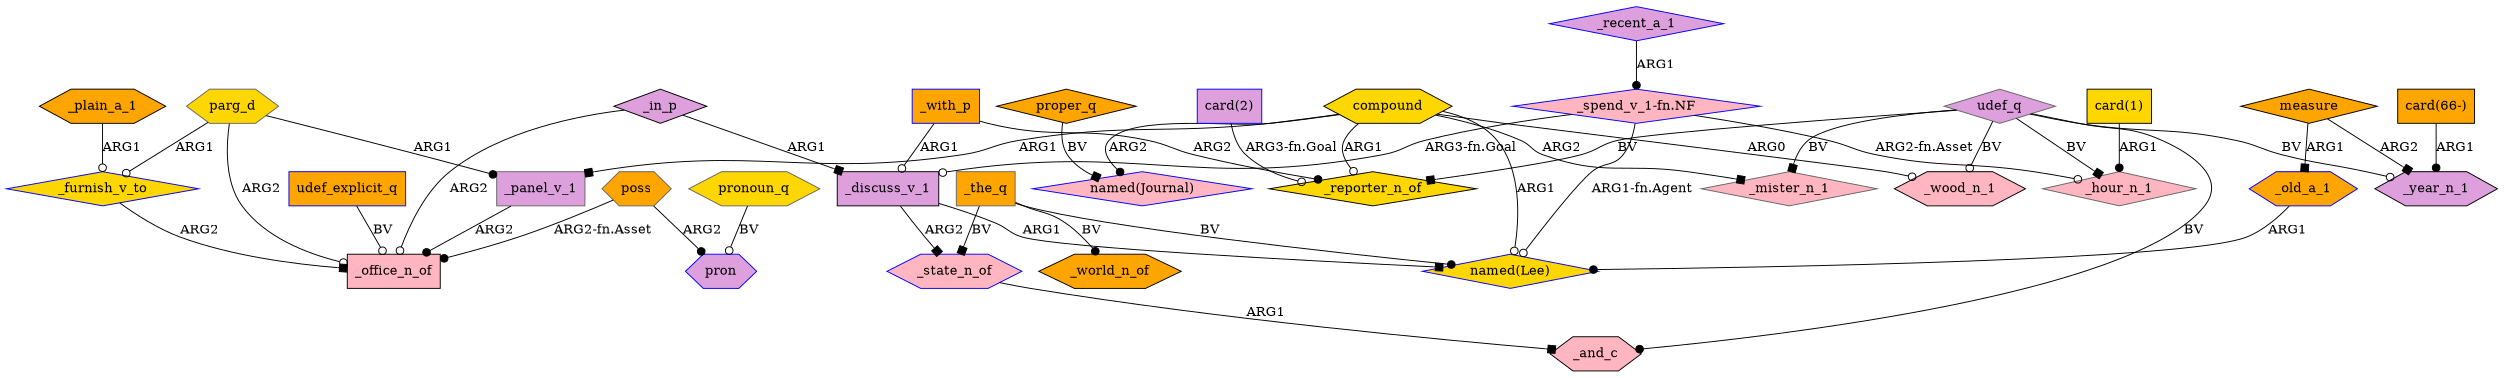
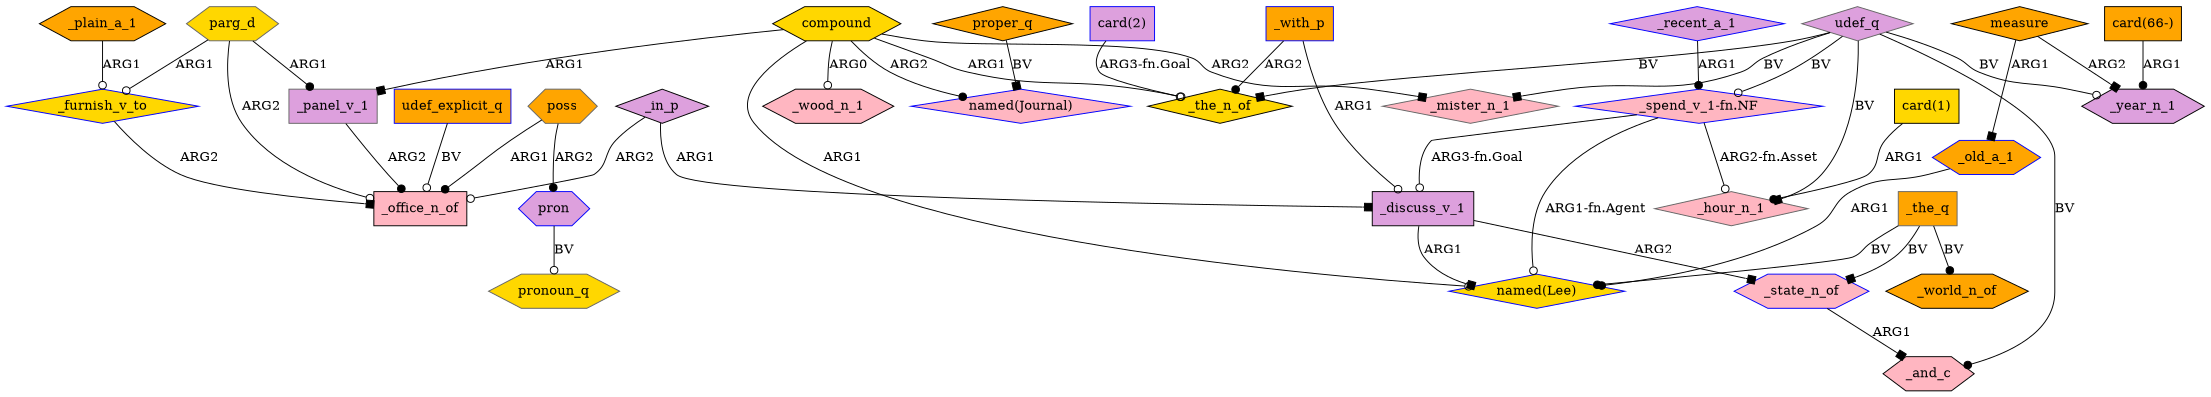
(1982, 143) -> (1795, 68)
(1373, 189) -> (1220, 106)
(739, 226) -> (554, 246)
(603, 230) -> (530, 157)
